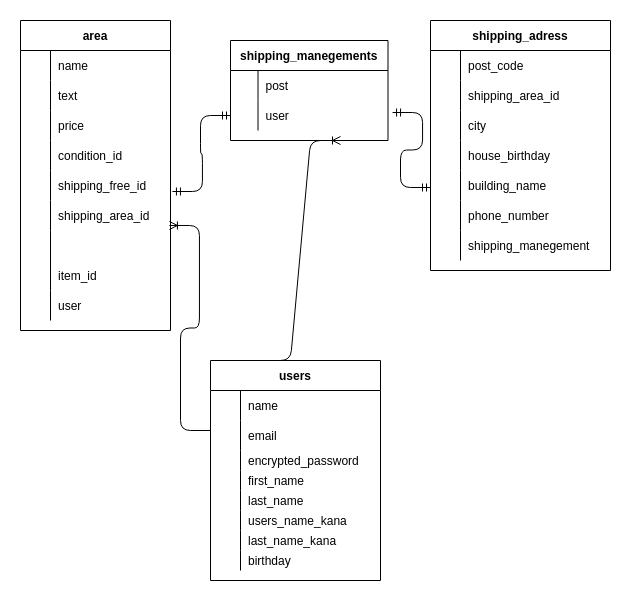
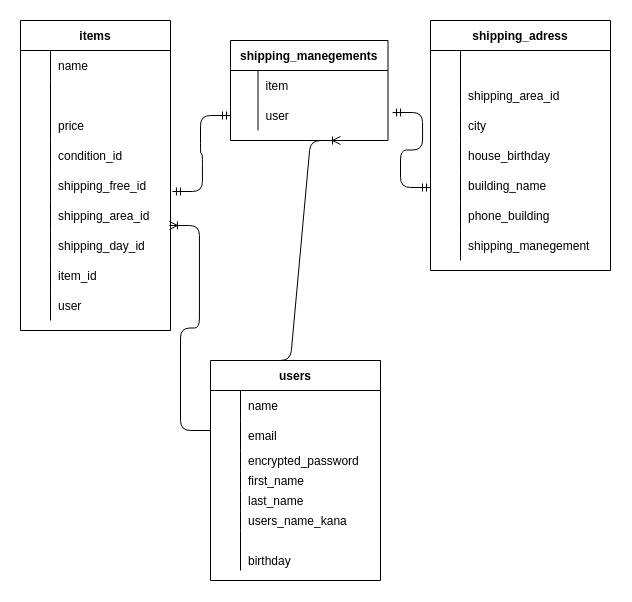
(95, 36) -> (95, 36)
(536, 66) -> none
(279, 86) -> (277, 86)
(111, 96) -> none
(508, 216) -> (510, 216)
none -> (111, 246)
(311, 541) -> none
